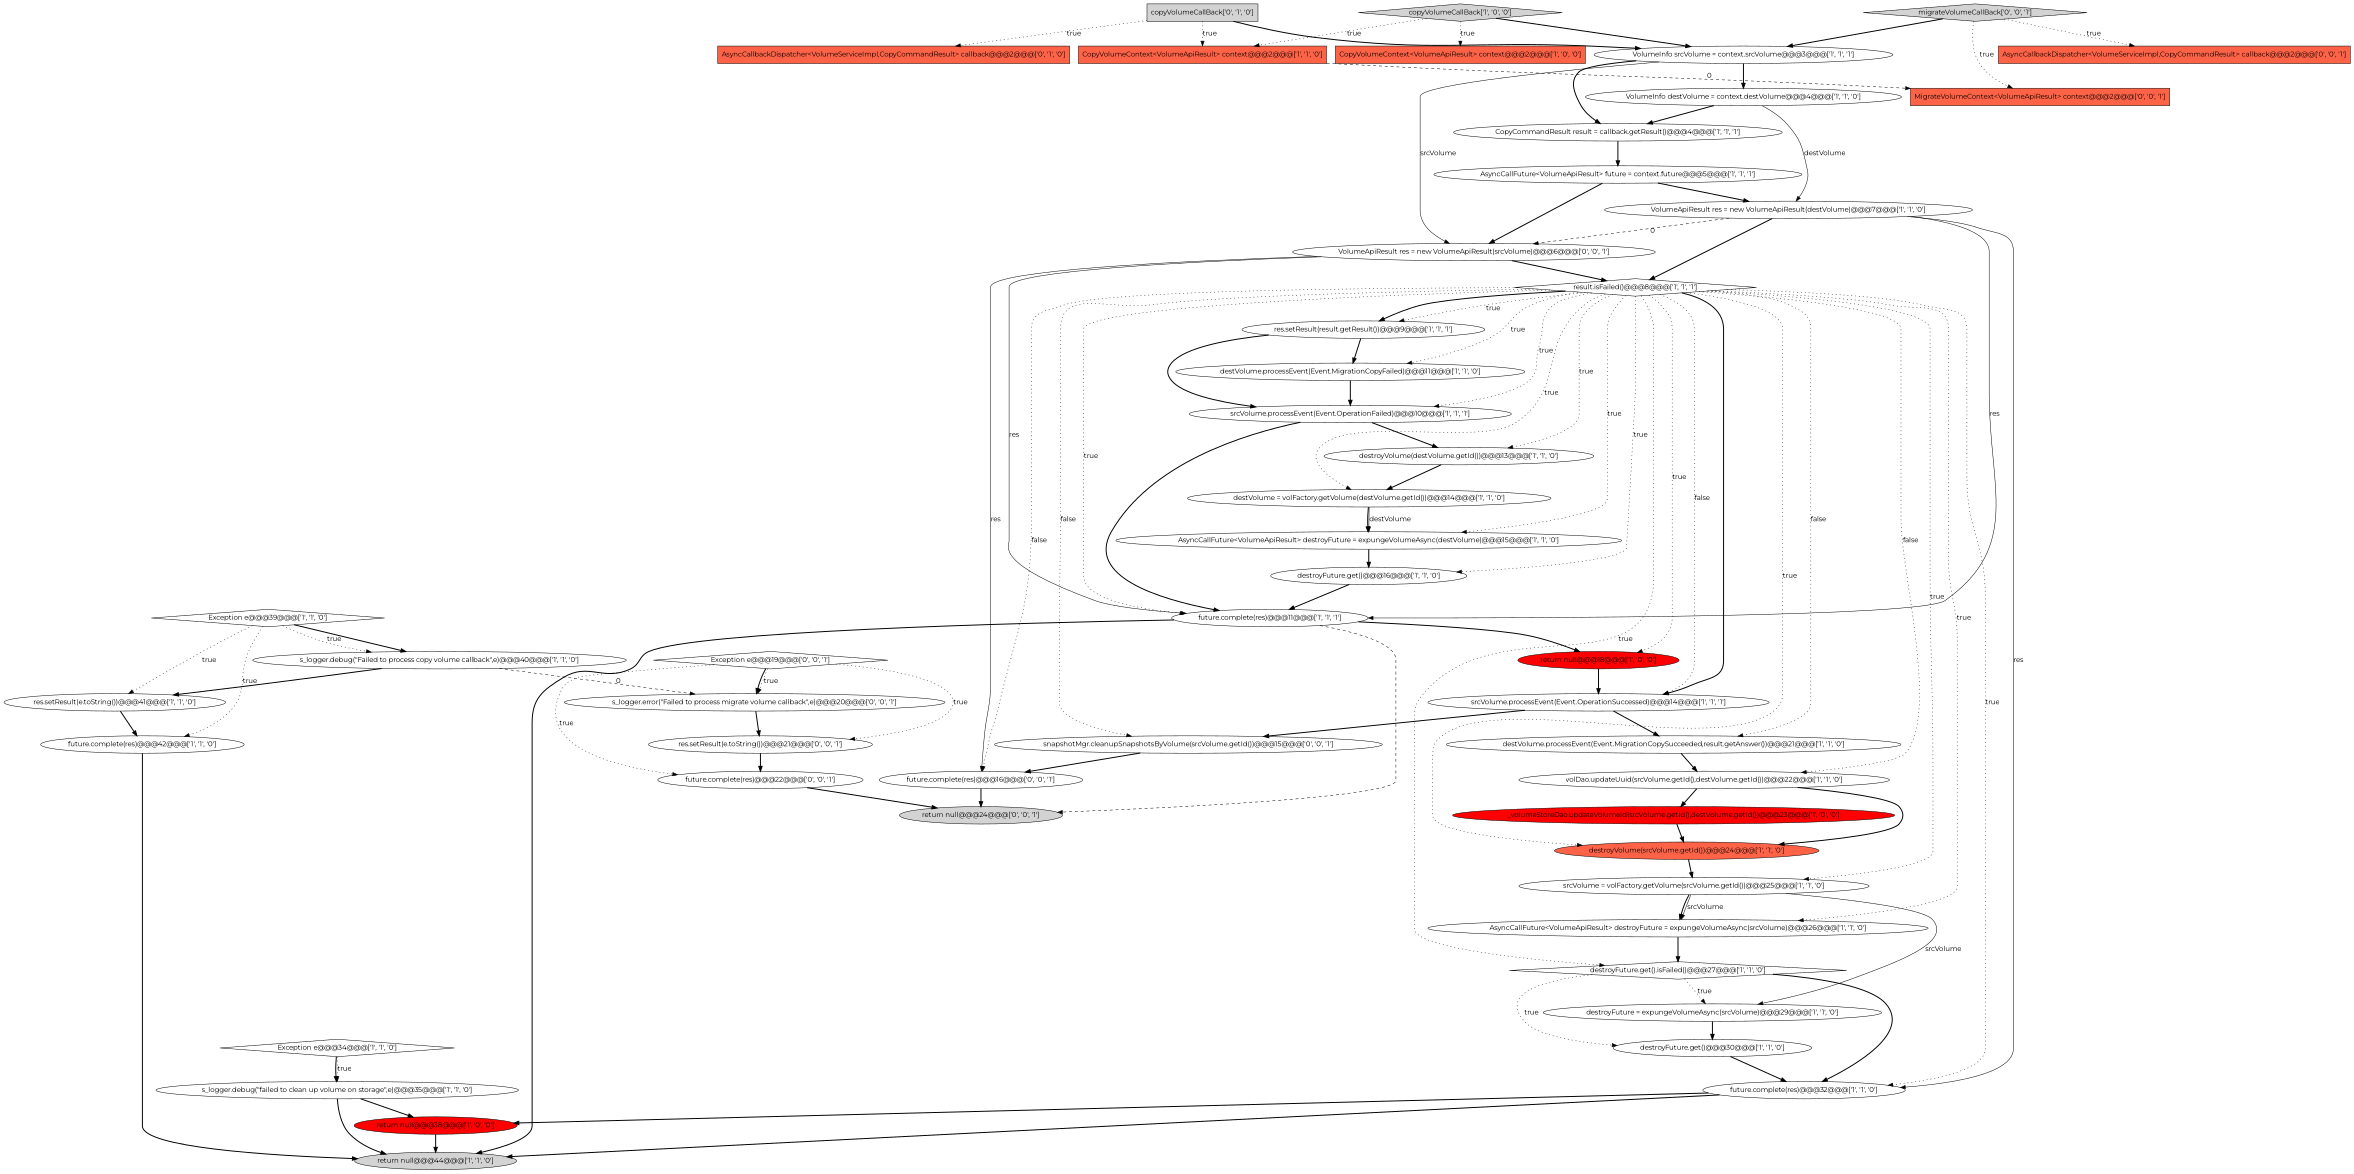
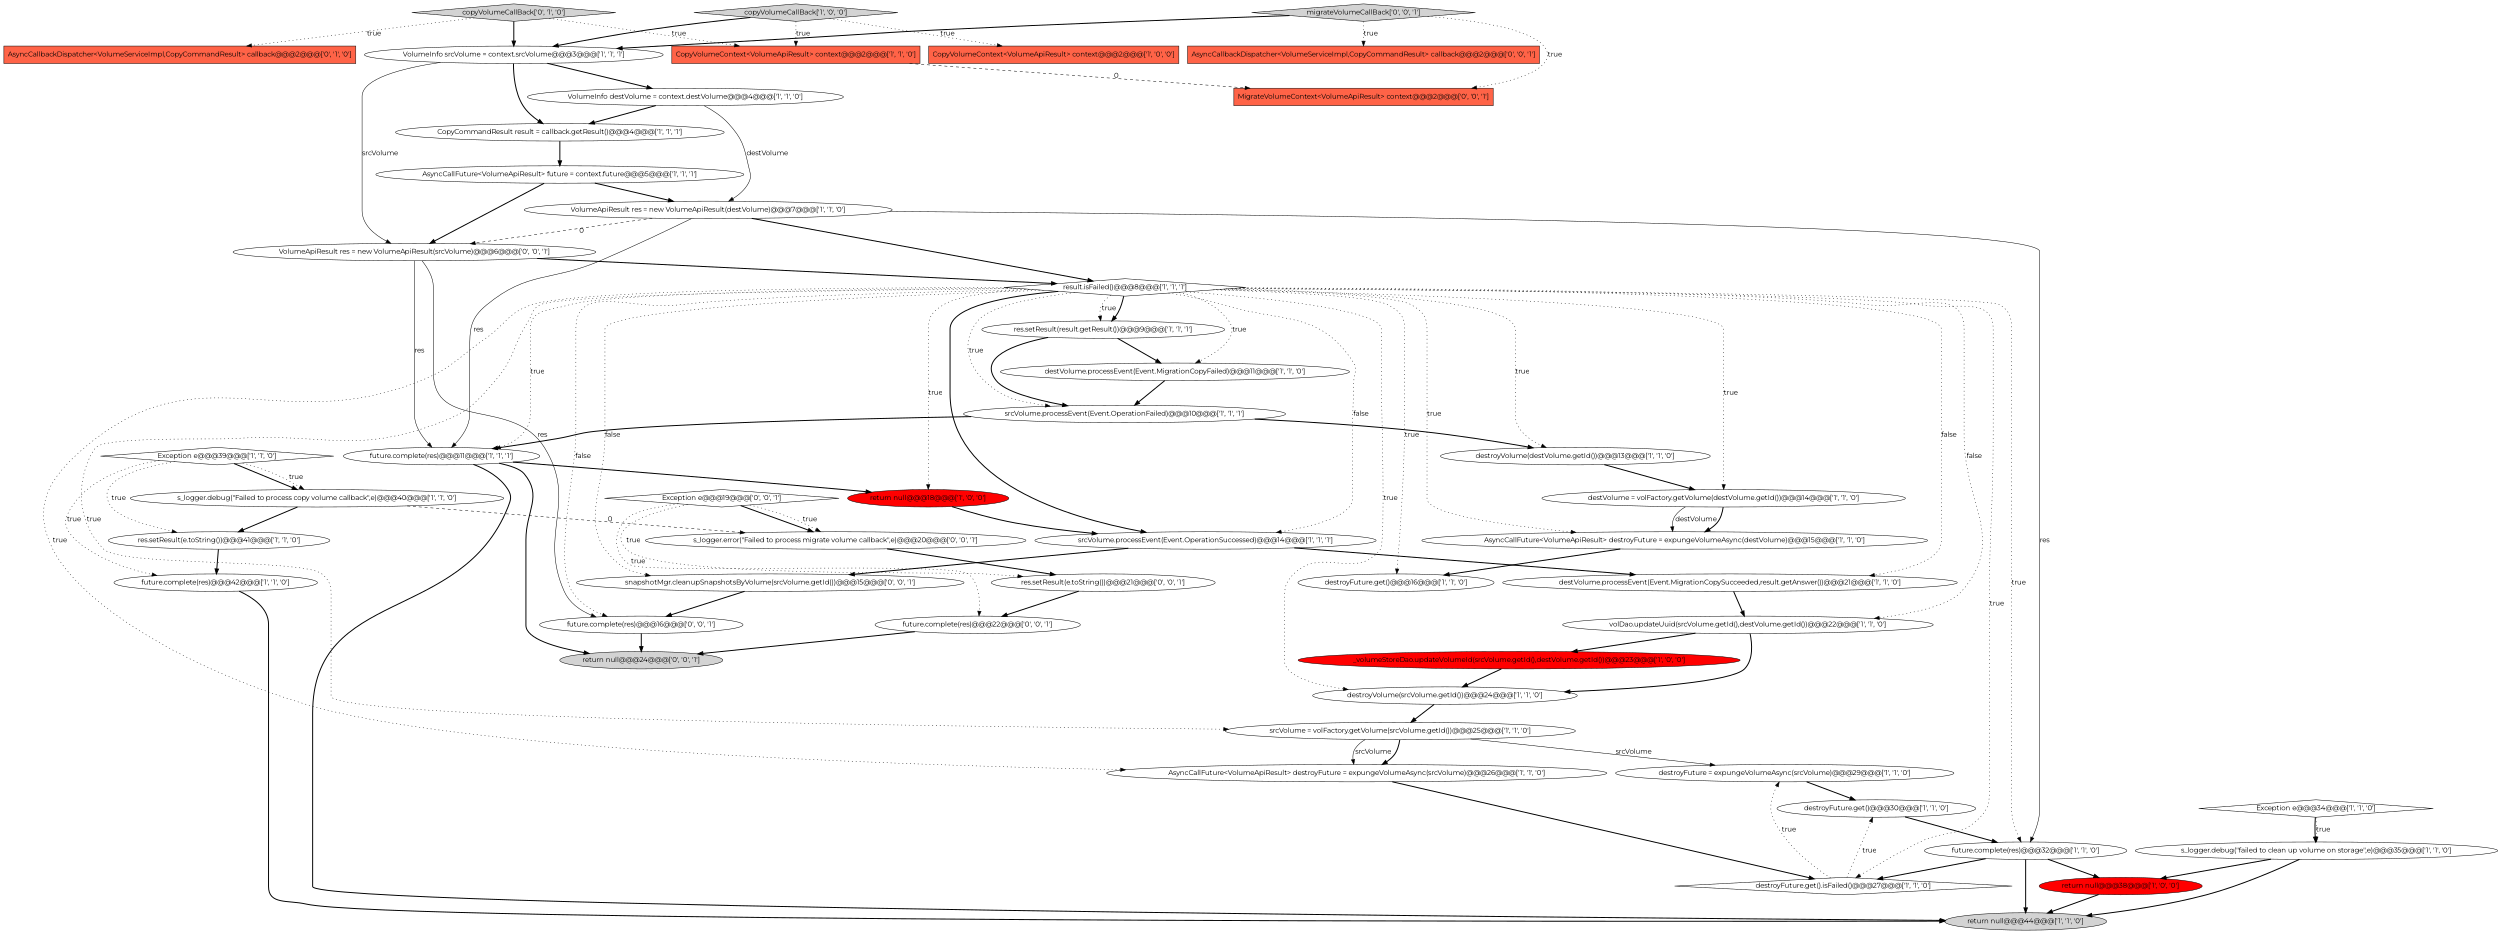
(1202, 13) -> (514, 13)
(1322, 596) -> none
(1334, 795) -> (526, 568)
(1687, 851) -> (1445, 696)
(1882, 1001) -> (1934, 868)
